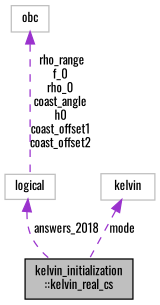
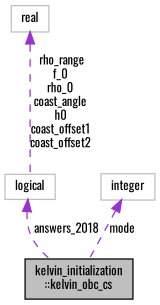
(30, 19) -> (30, 19)
(128, 187) -> (128, 187)
(79, 279) -> (79, 279)
